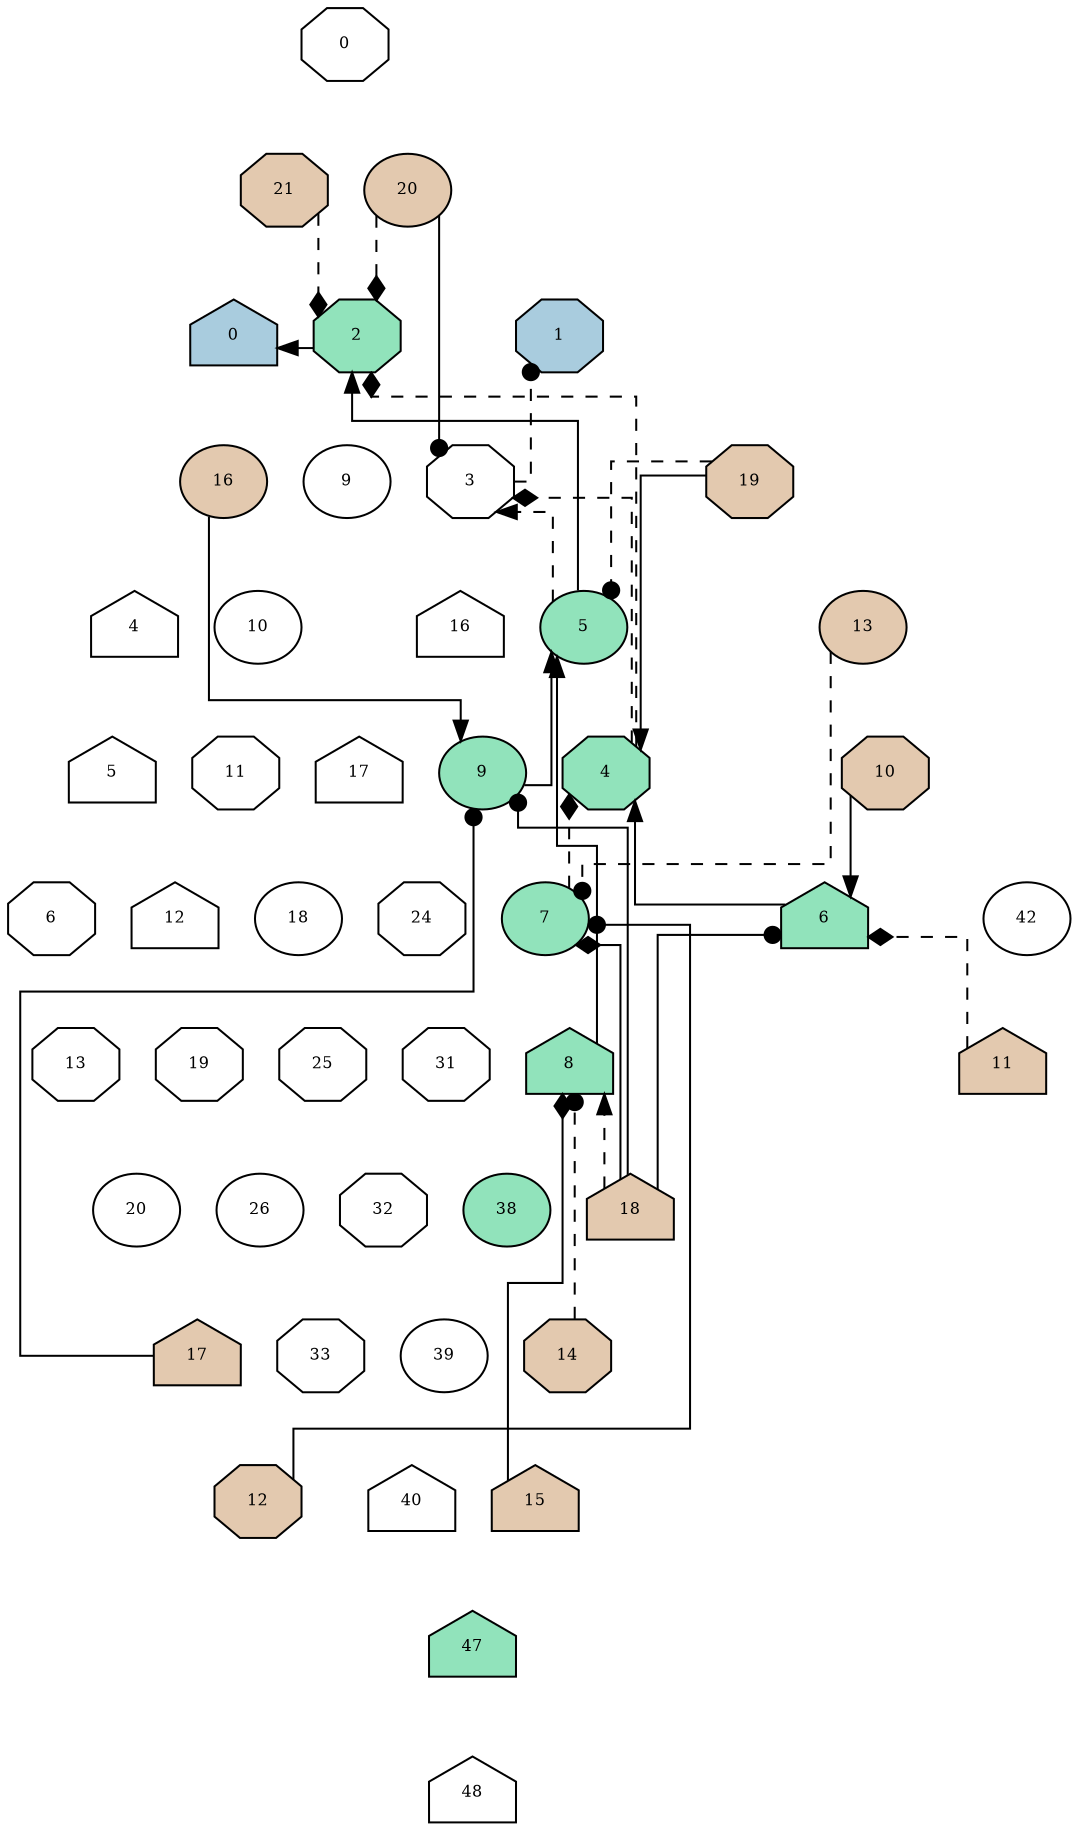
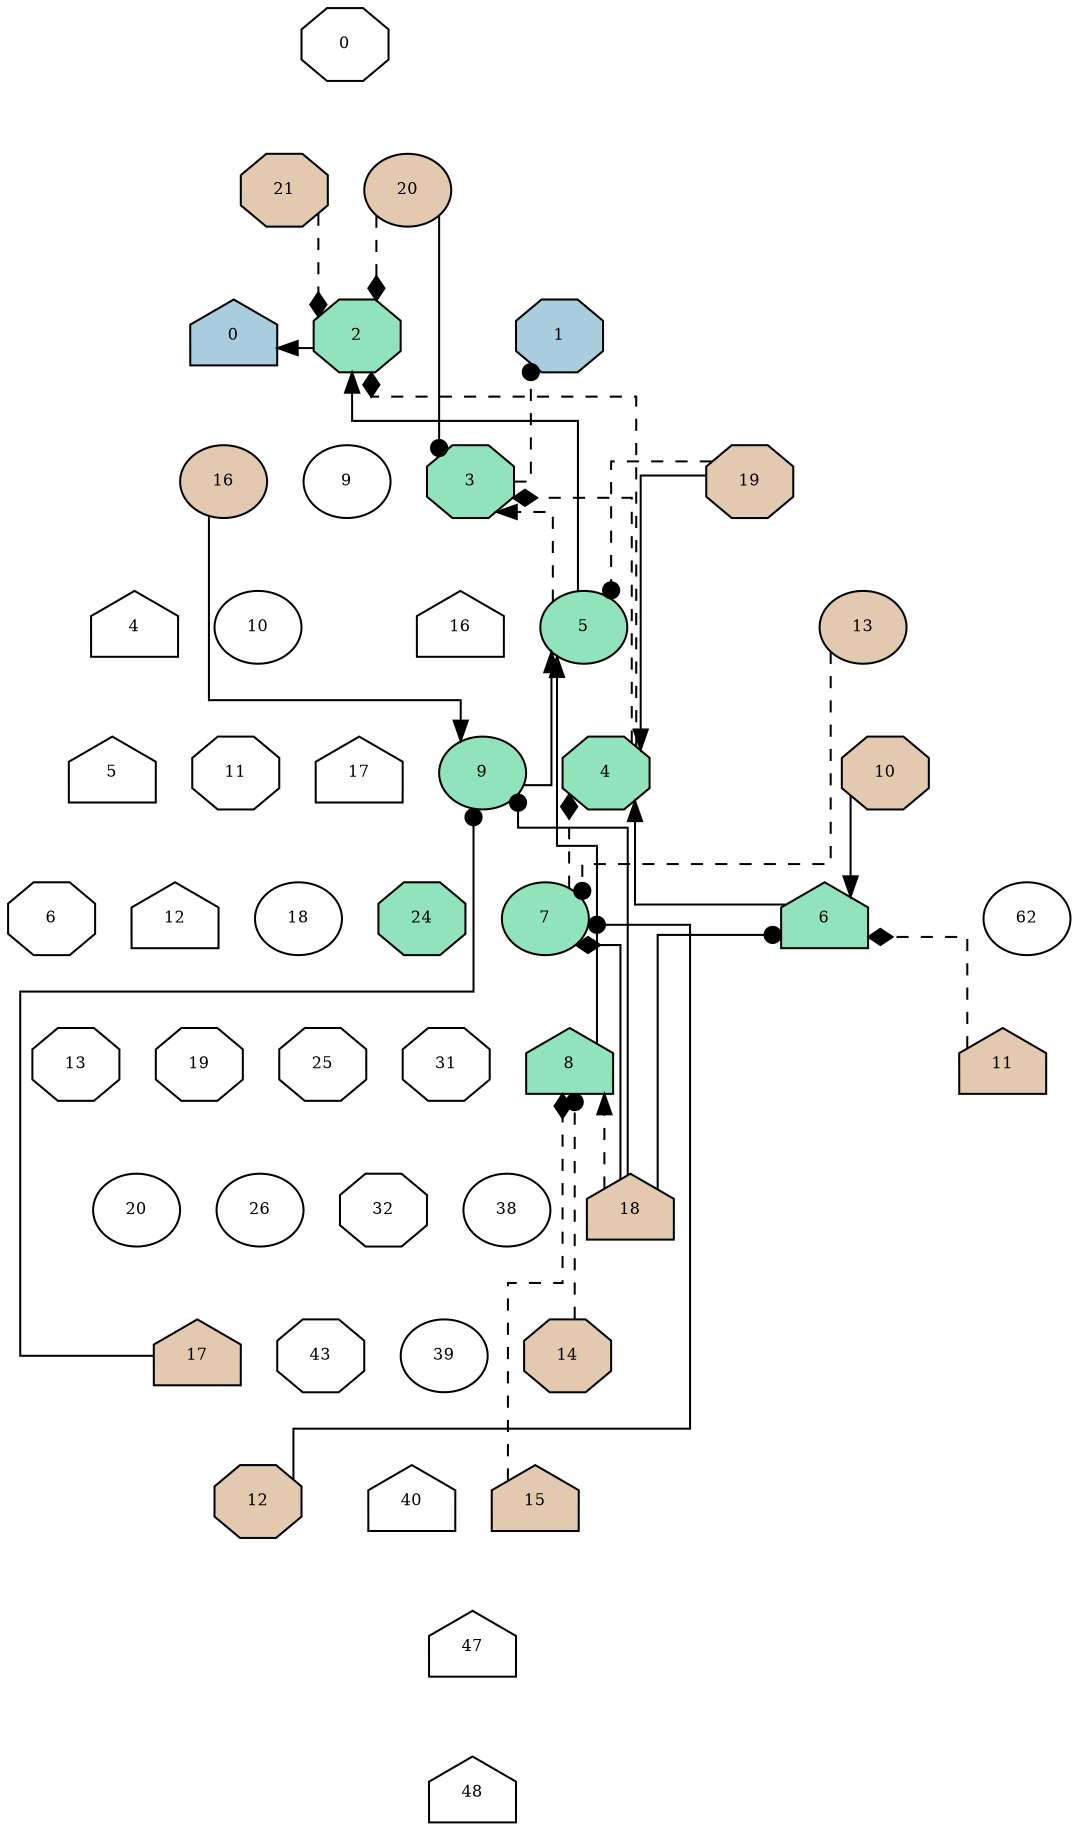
(470, 482) -> (470, 482)
(422, 919) -> (422, 919)
(1027, 919) -> (1027, 919)
(507, 1210) -> (507, 1210)
(519, 1283) -> (519, 1283)
(321, 1356) -> (321, 1356)
(473, 1647) -> (473, 1647)
